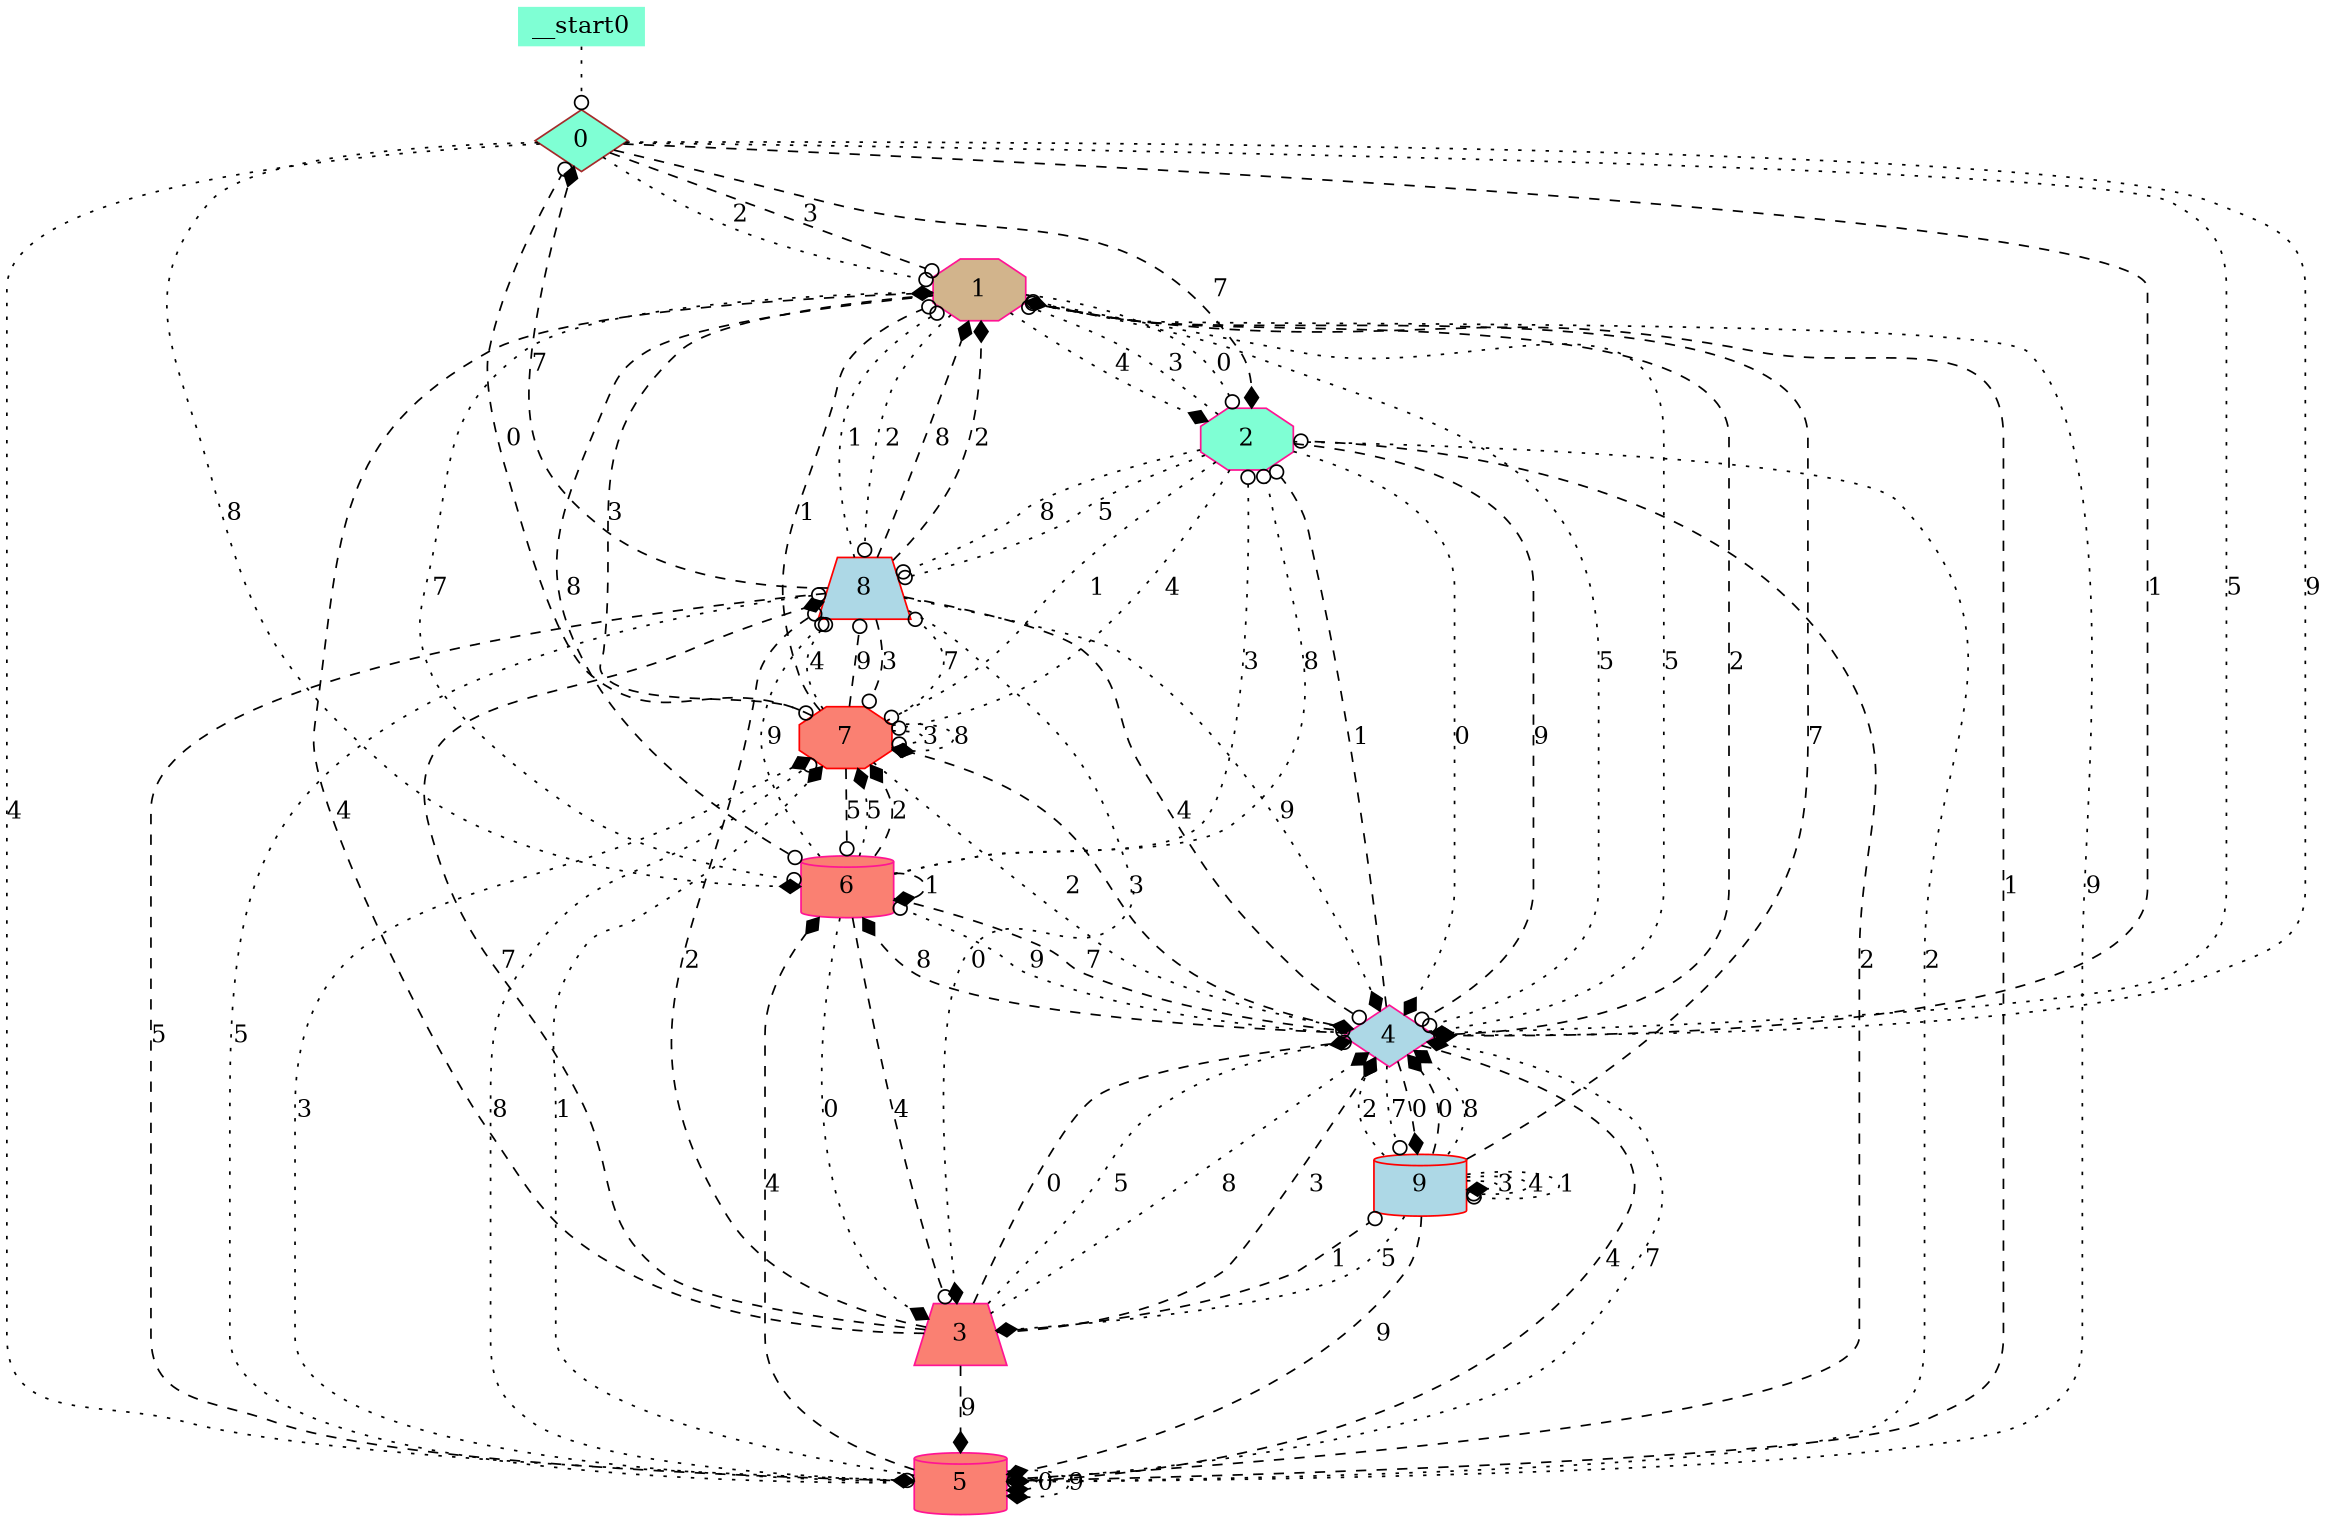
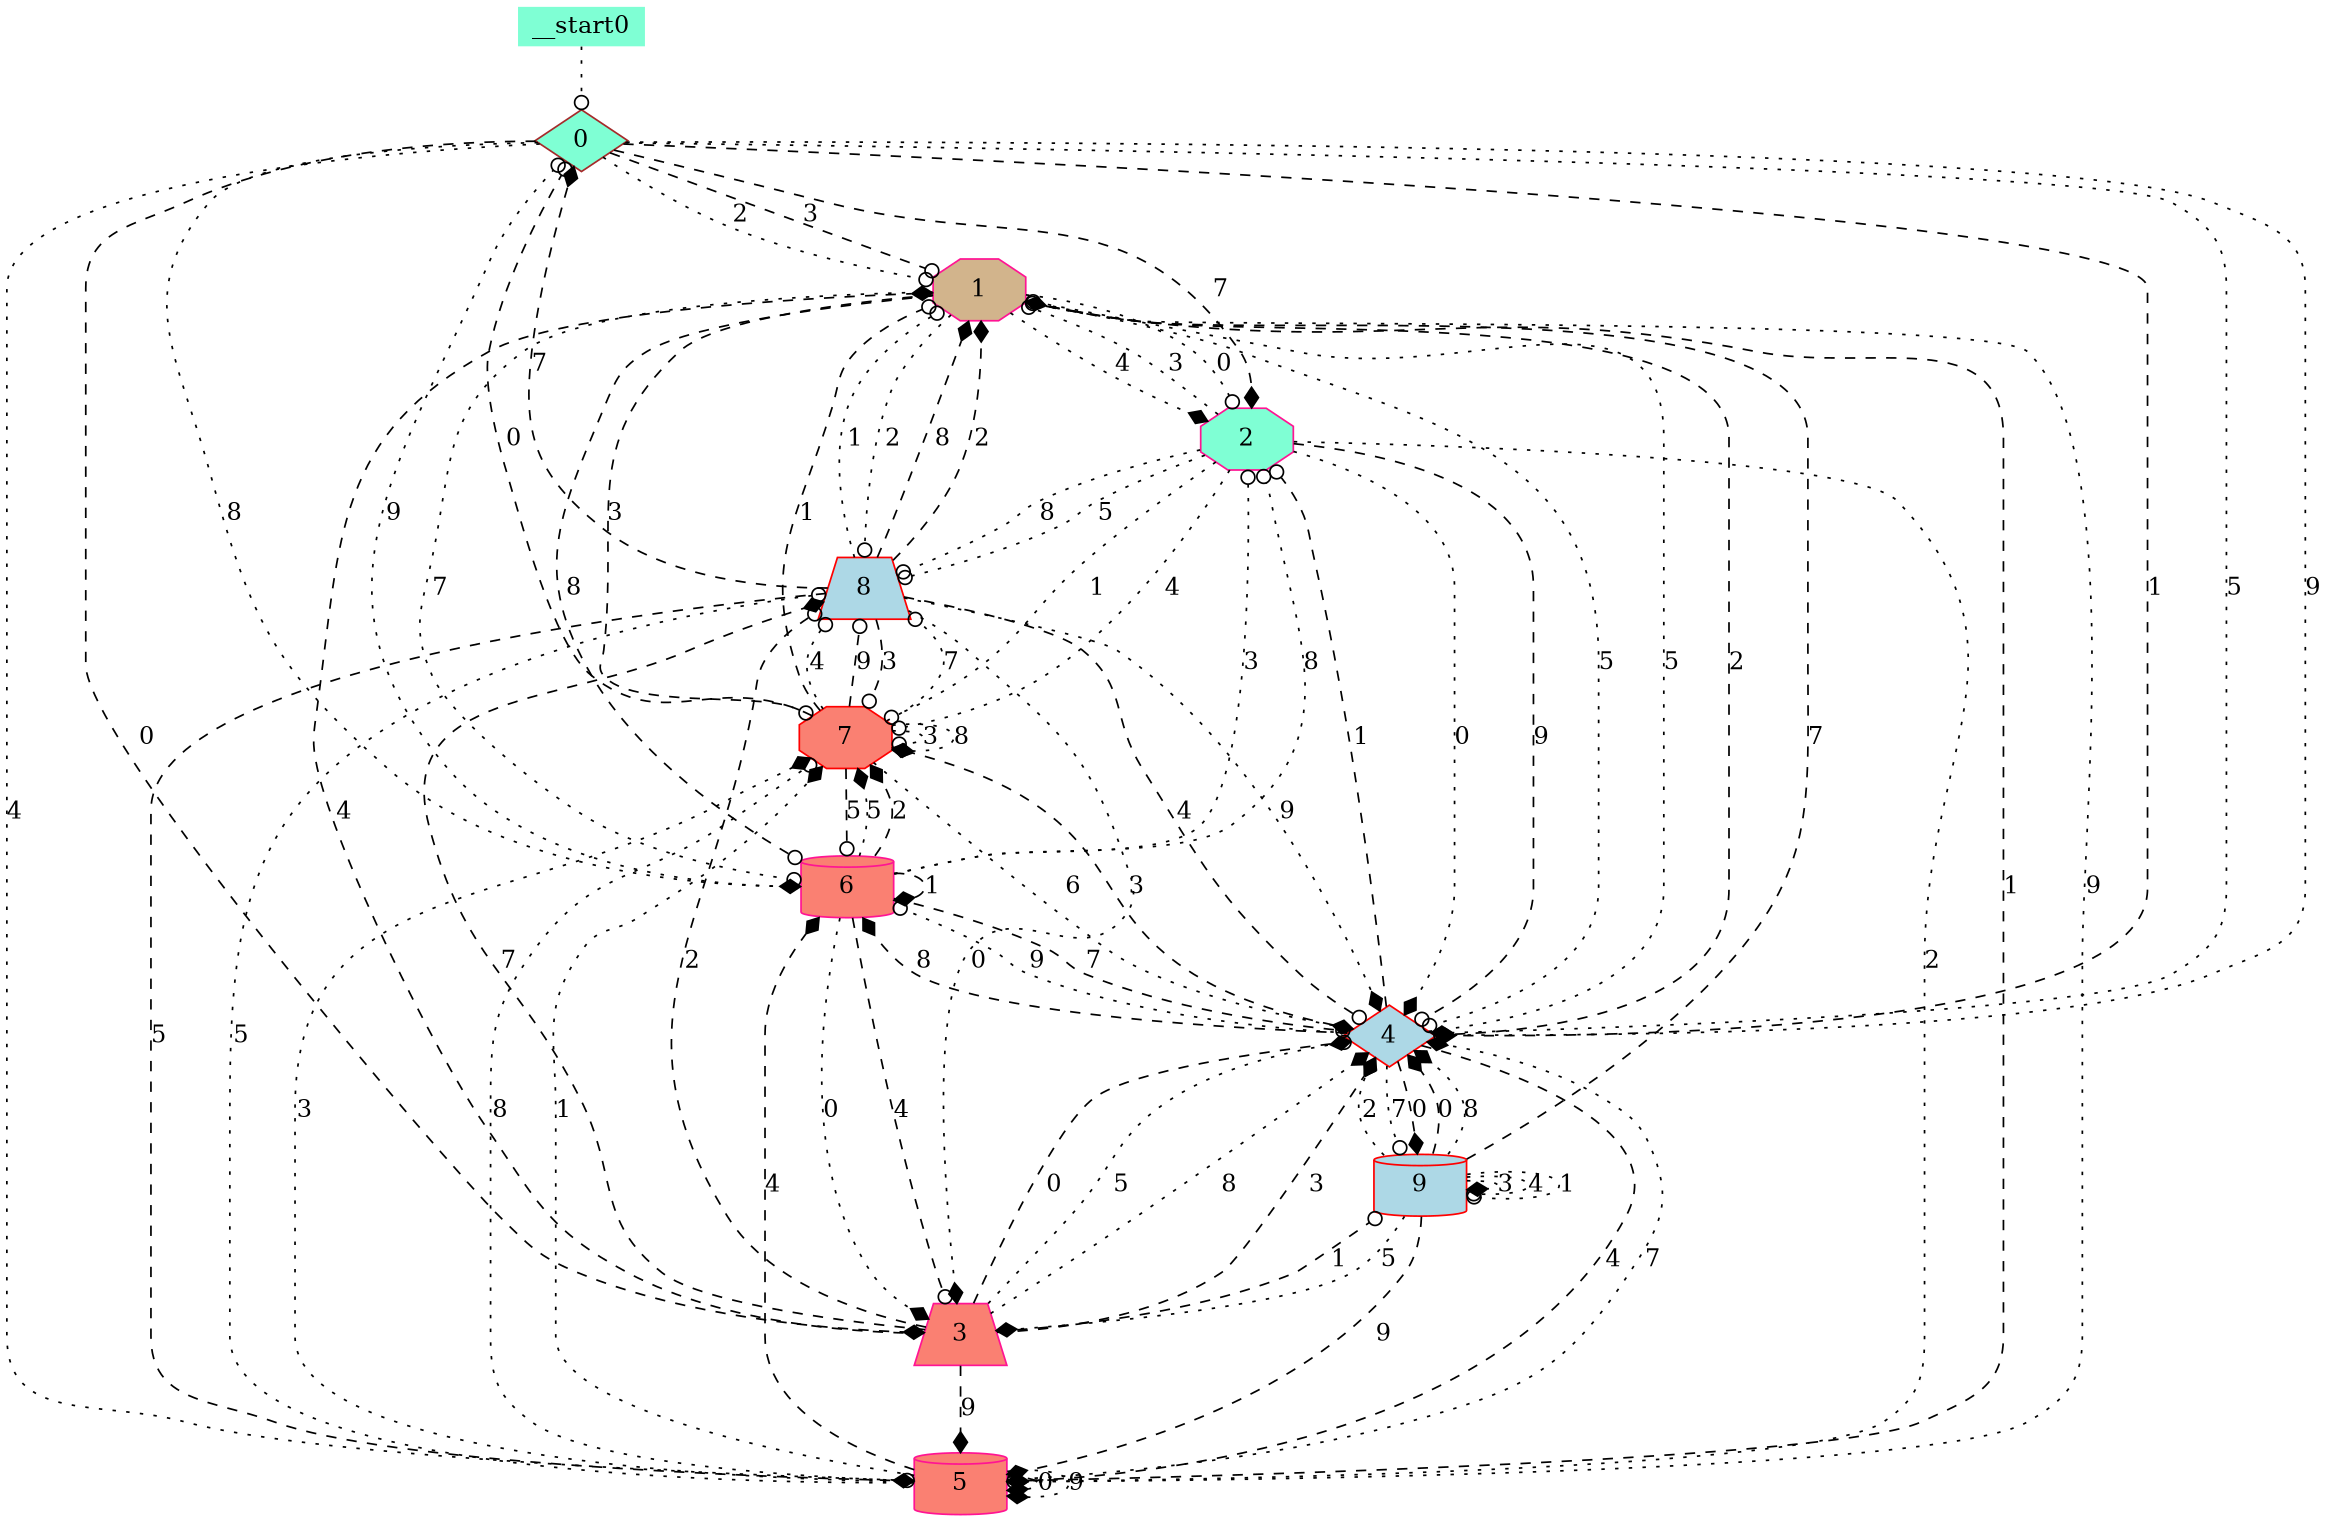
(761, 742) -> (380, 648)
none -> (141, 773)
(1074, 887) -> (1074, 887)
(1389, 1036) -> (1389, 1036)
(1859, 1135) -> none
